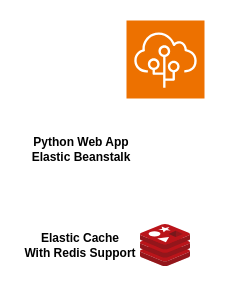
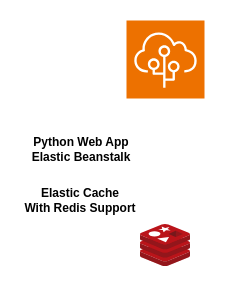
(81, 246) -> (81, 201)
